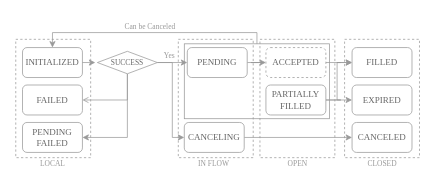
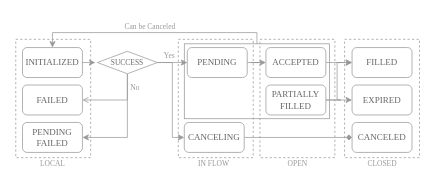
(296, 63) -> (296, 63)
none -> (135, 87)
(345, 138) -> (345, 138)
